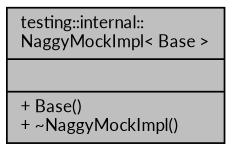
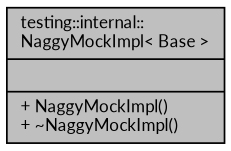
(52, 107) -> (95, 107)
